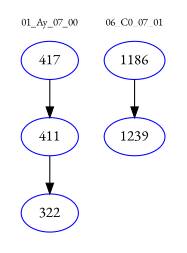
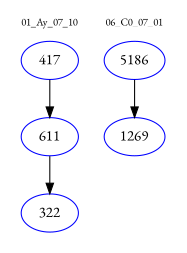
(50, 23) -> (50, 23)
(135, 60) -> (135, 60)
(50, 137) -> (50, 137)
(135, 137) -> (135, 137)
